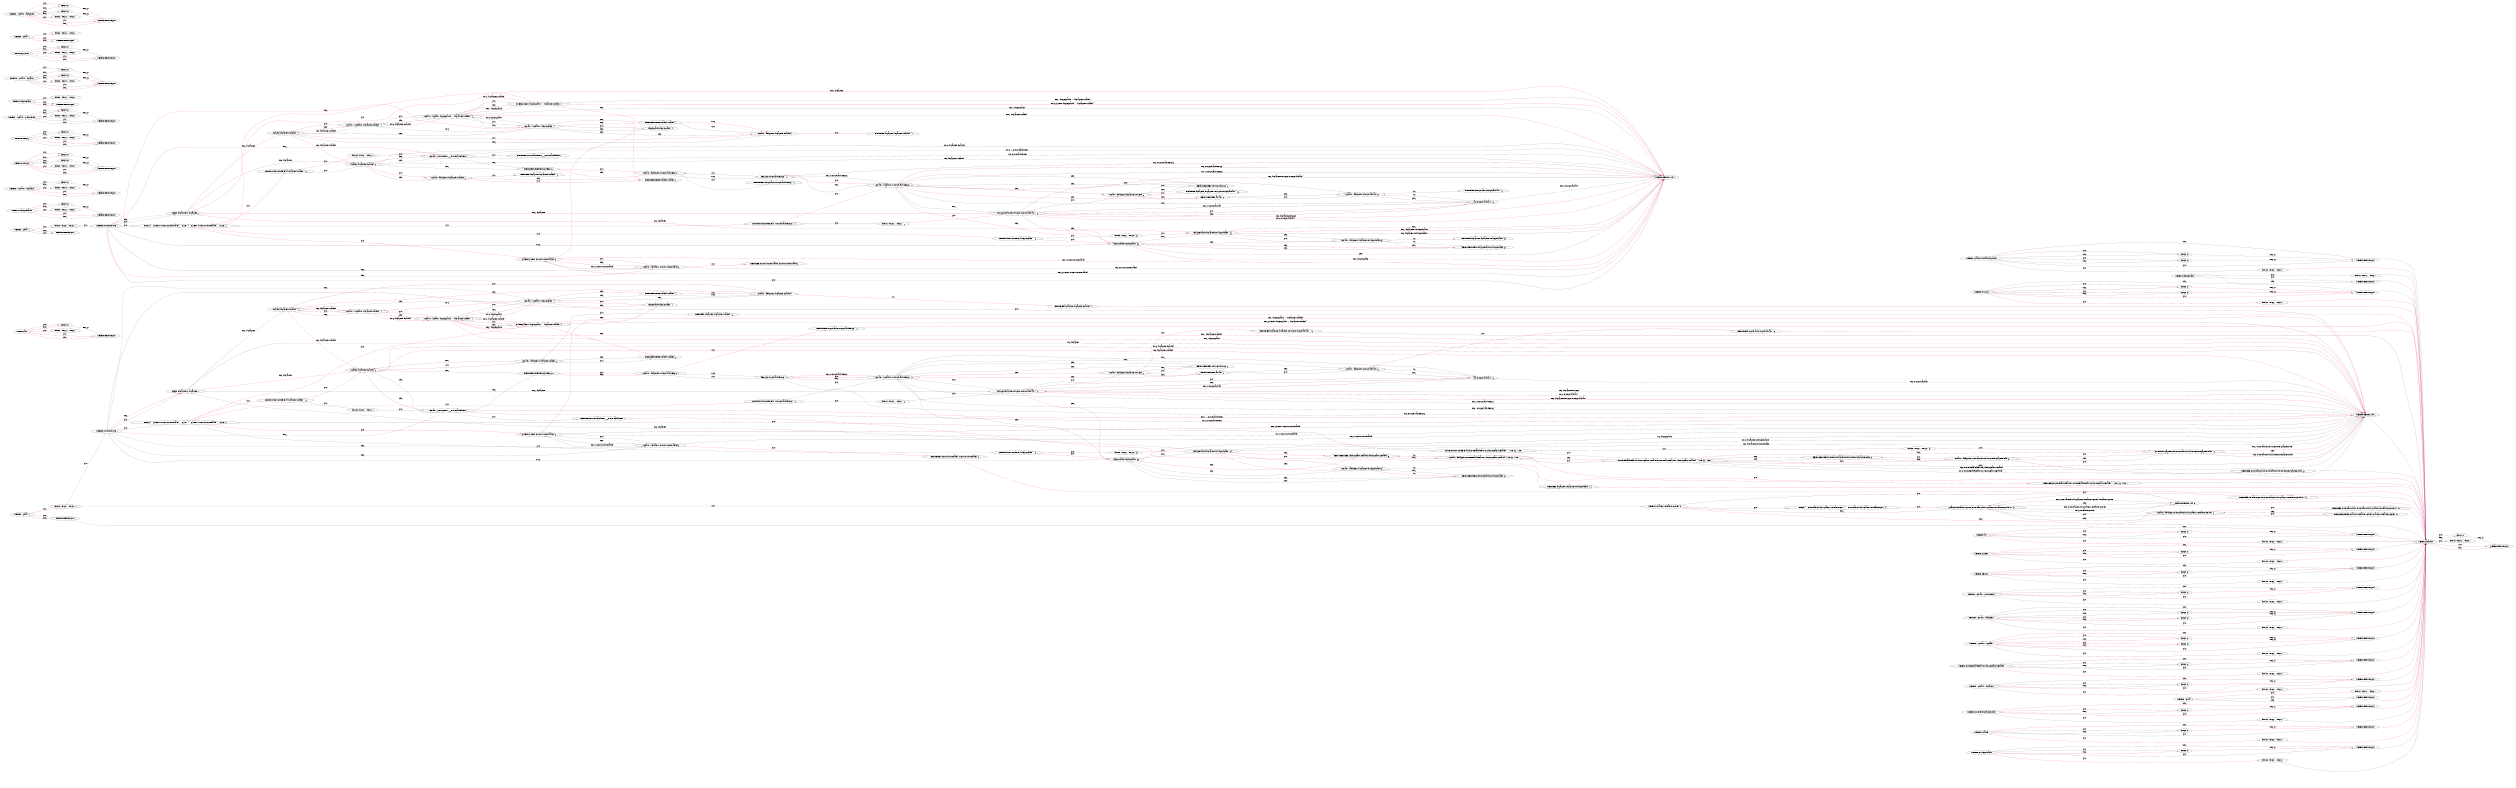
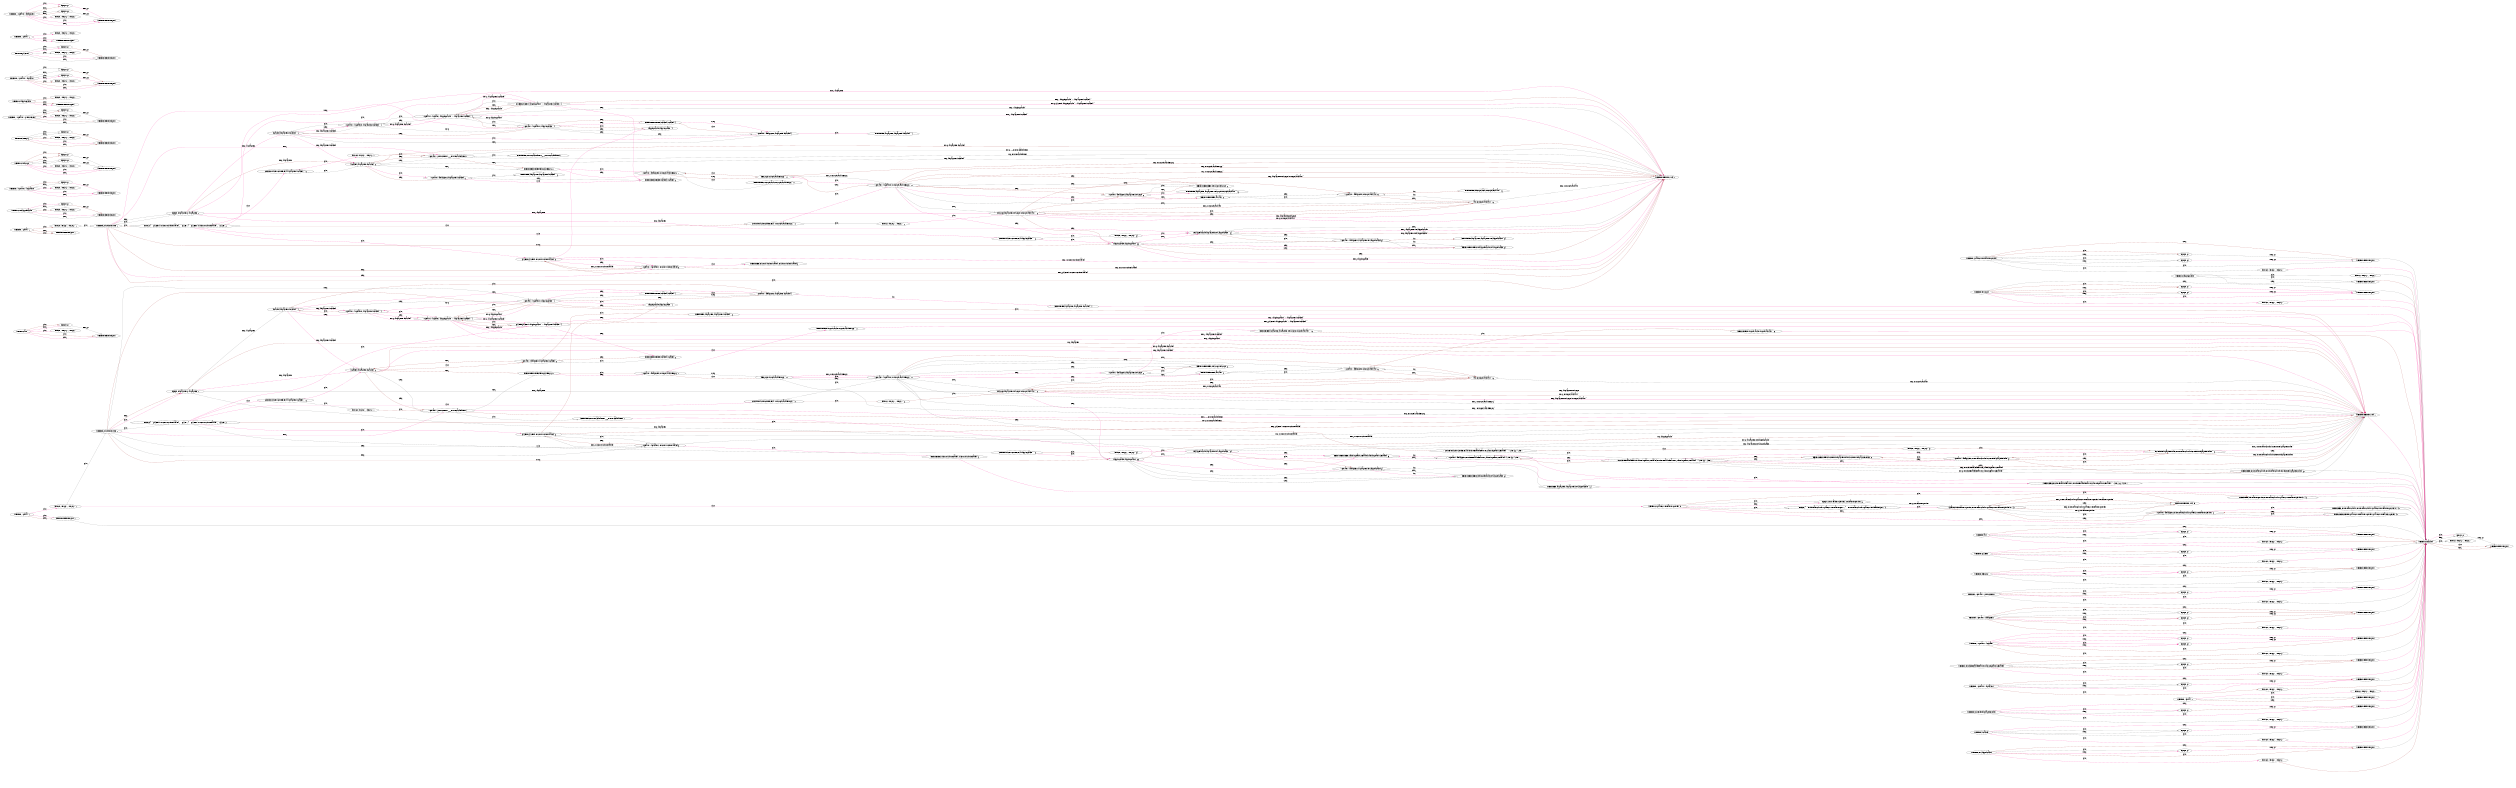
none -> (1842, 502)
